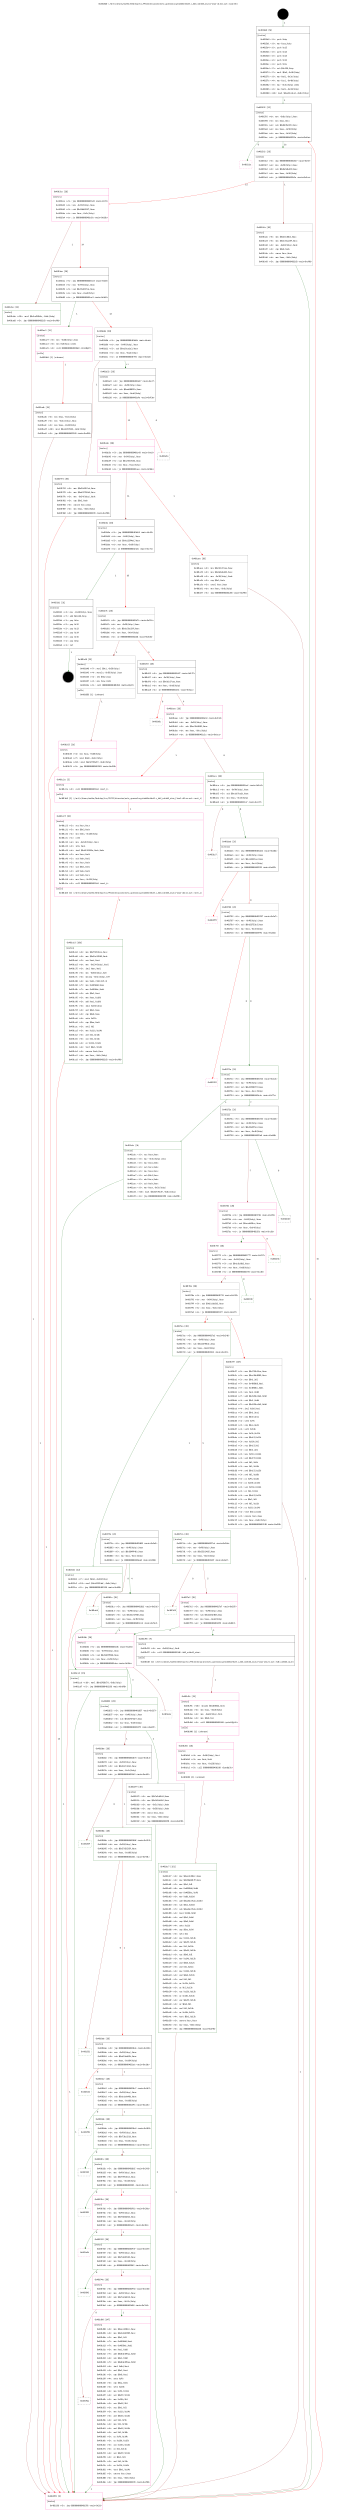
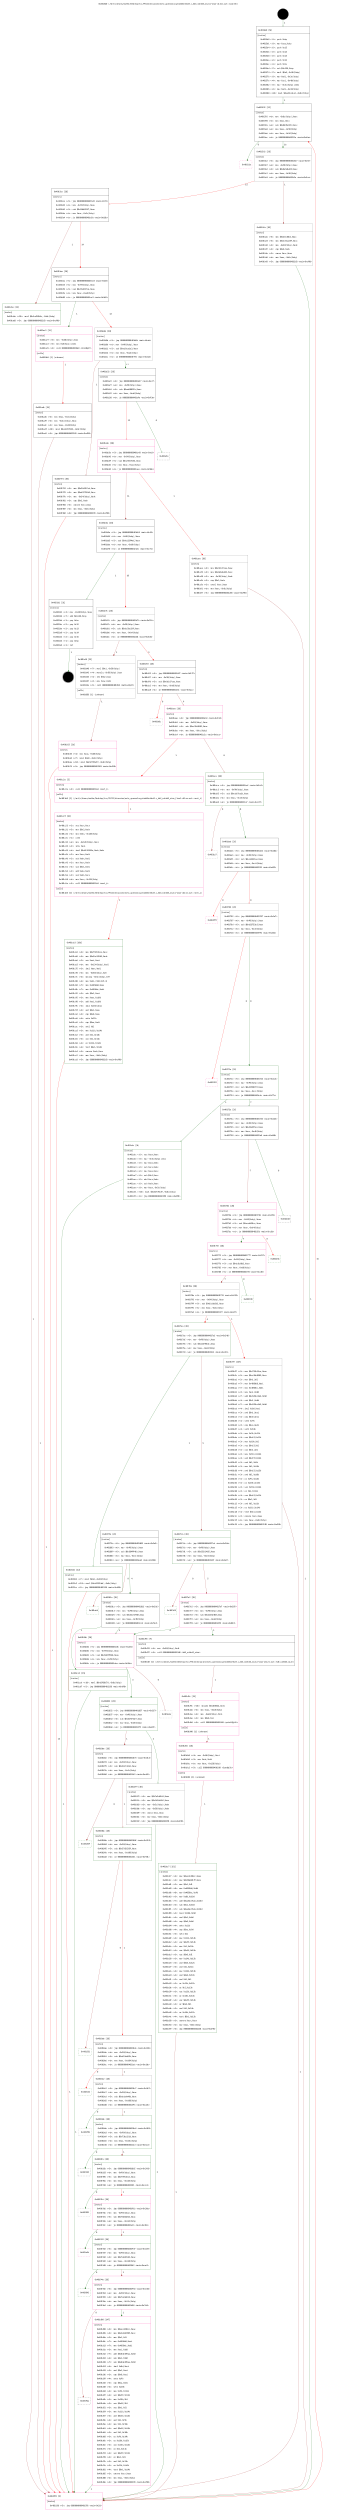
(80, 205) -> (80, 205)
(150, 426) -> (150, 426)
